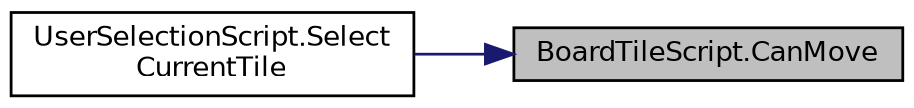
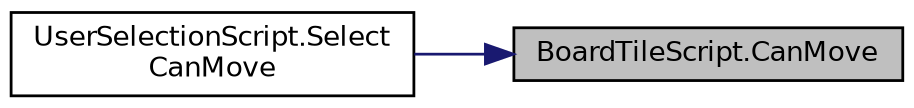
(212, 54) -> (212, 54)
